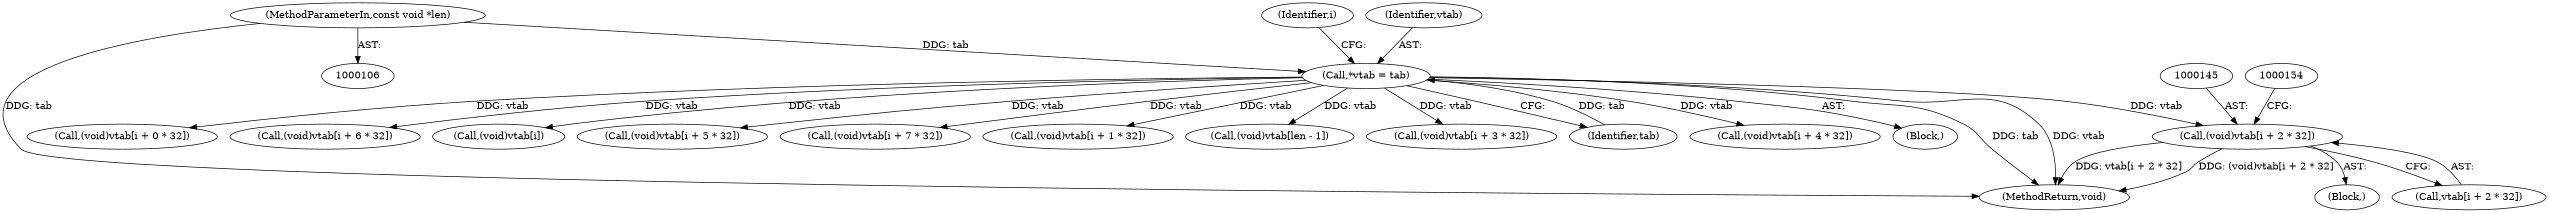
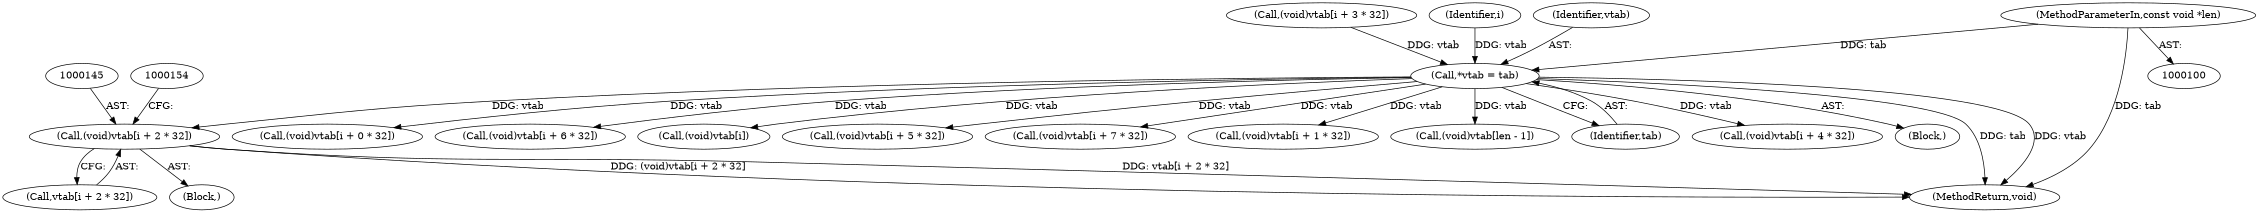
(1355, 46) -> (1501, 46)
(358, 76) -> (2184, 76)
(1411, 104) -> (1396, 45)
(1602, 106) -> (1618, 106)
